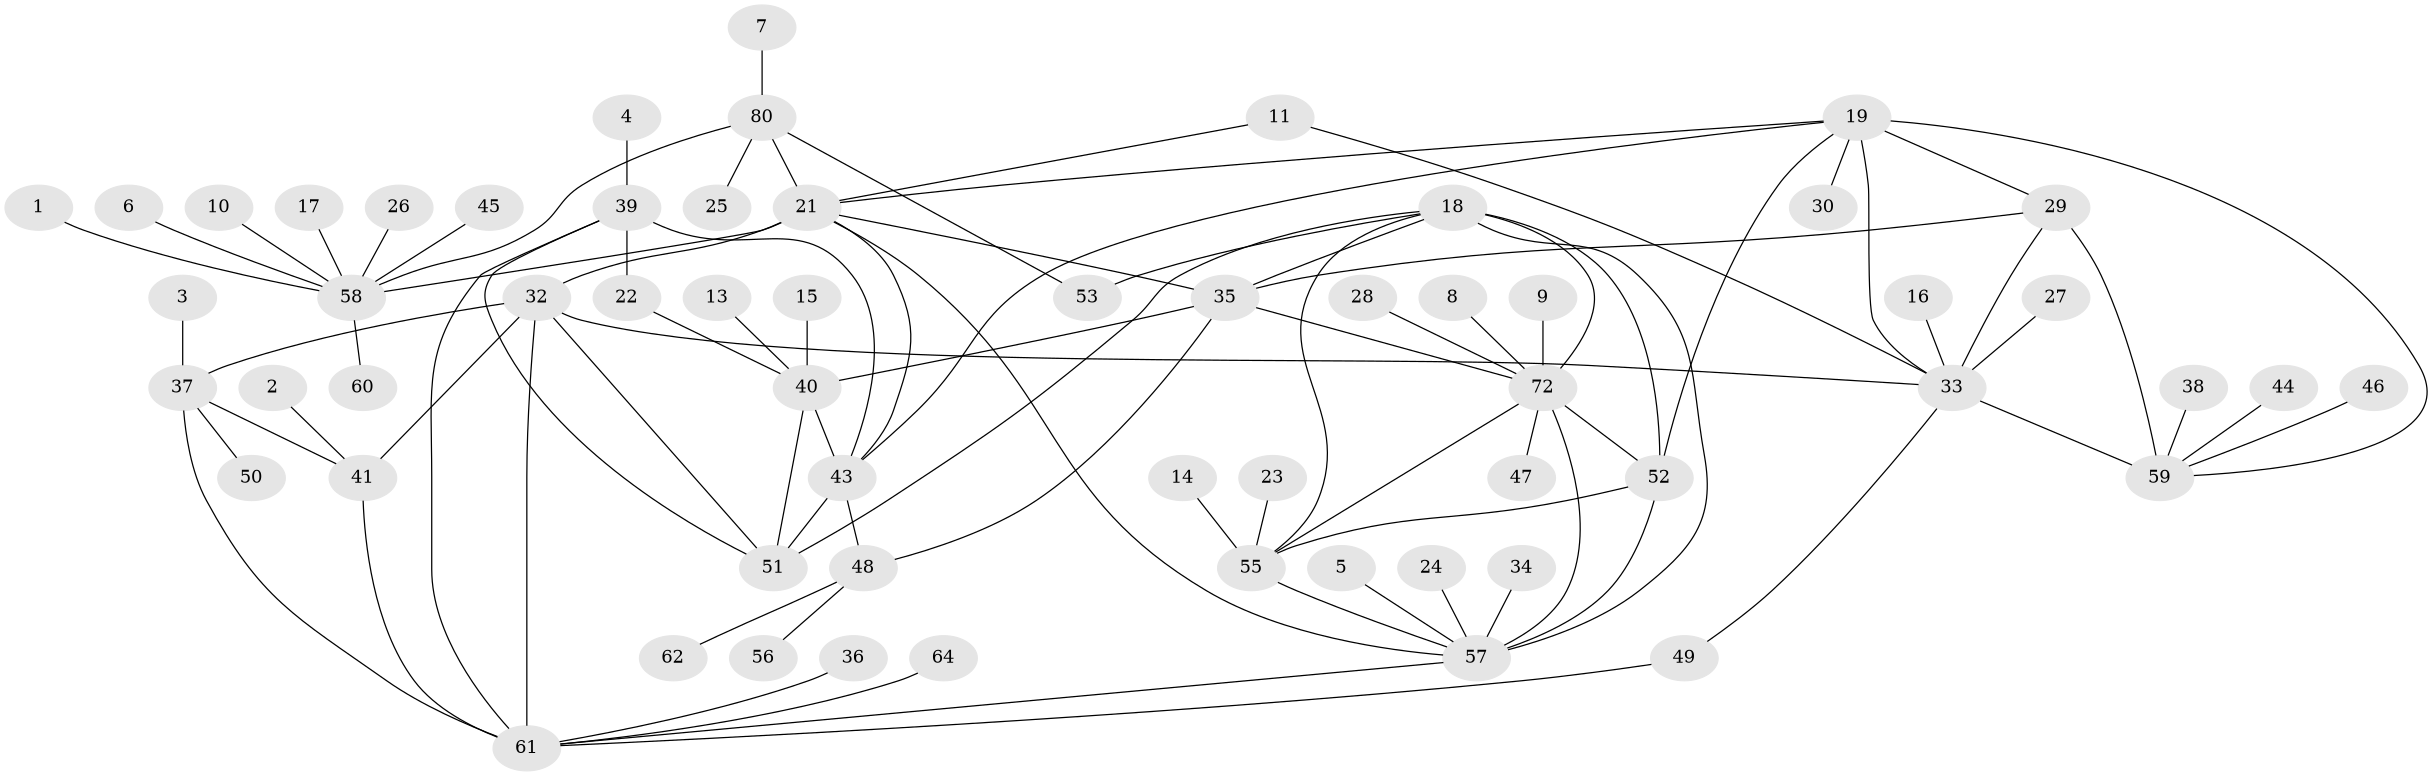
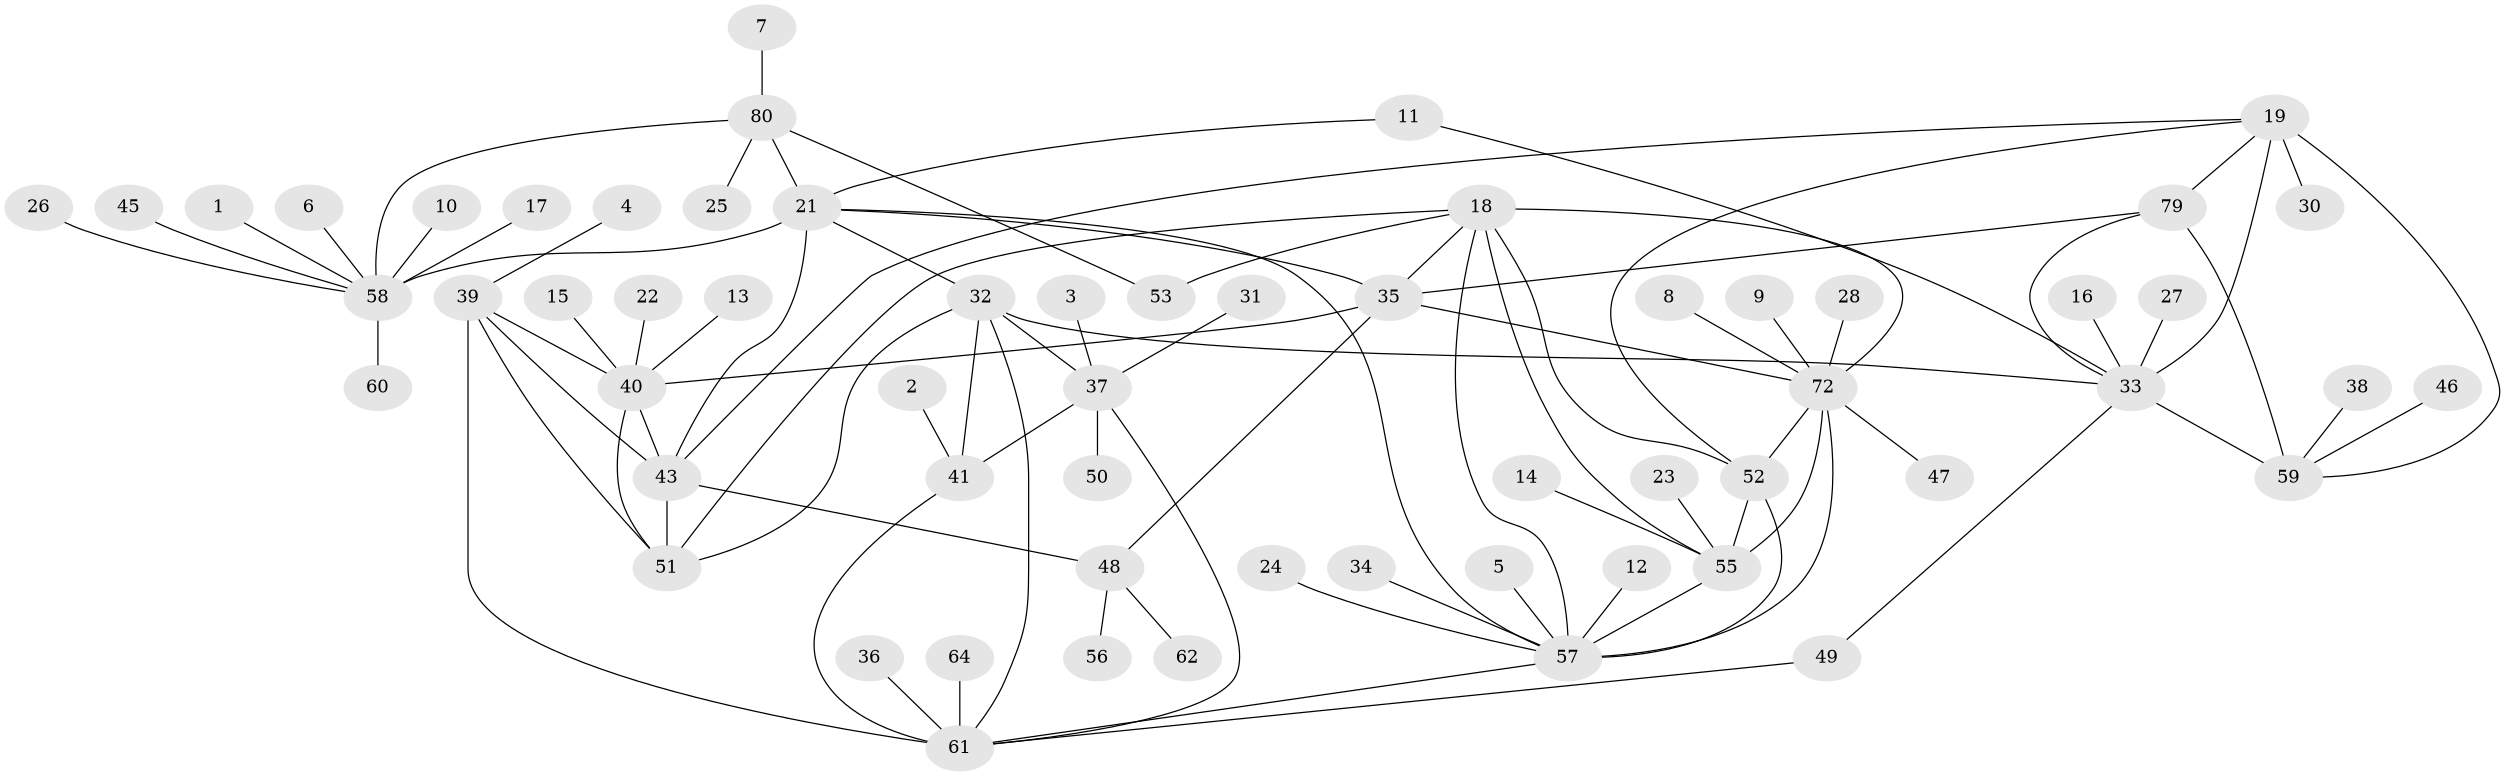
(1331, 157) -> none
(2056, 208) -> (2172, 208)
(627, 245) -> (550, 343)
none -> (1251, 298)
(2284, 388) -> none
none -> (1637, 568)
